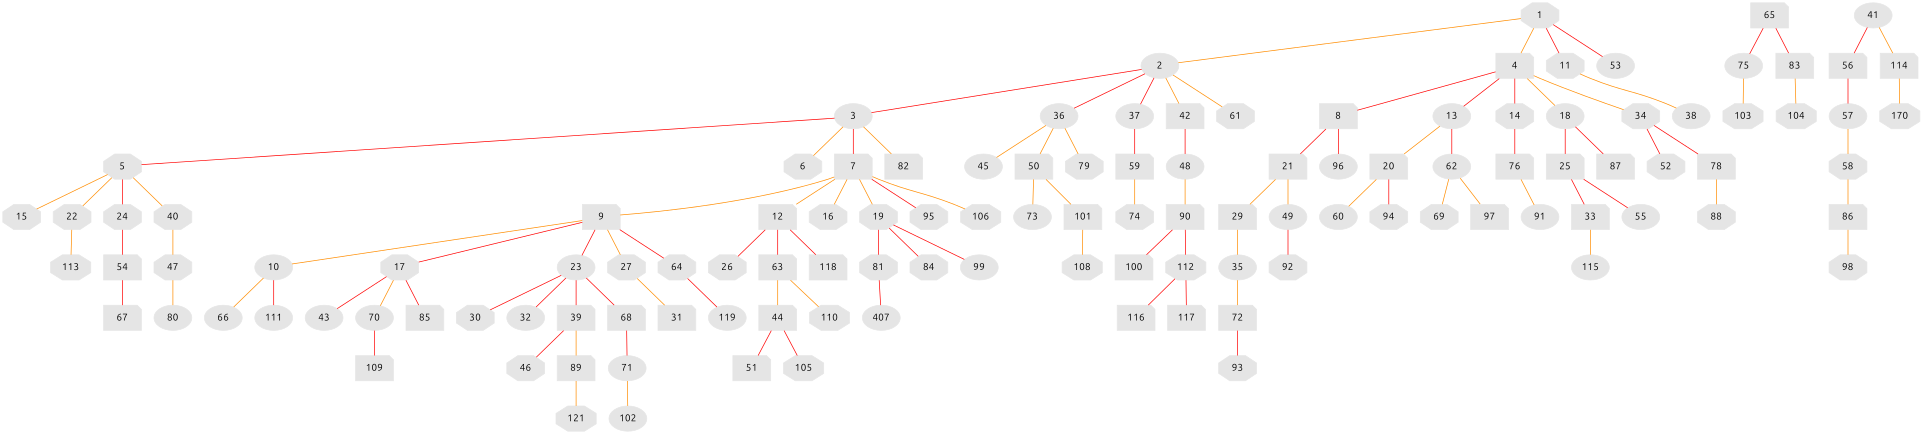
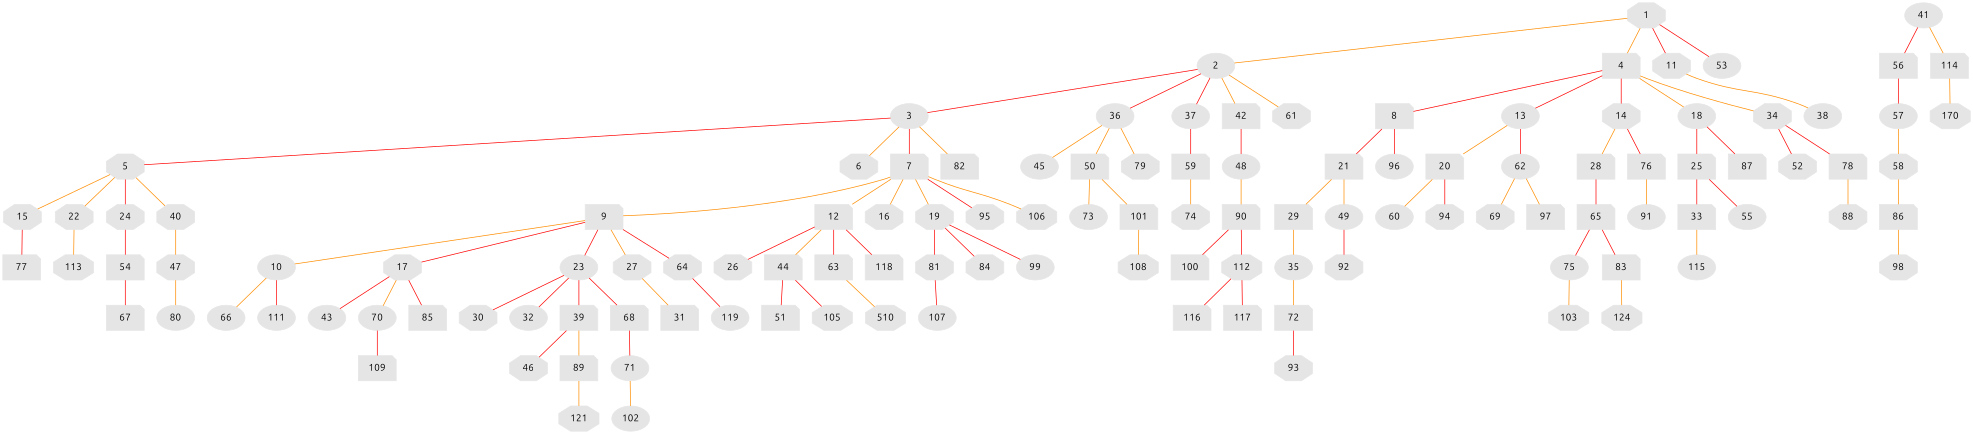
(1796, 116) -> (1622, 318)
none -> (1596, 167)
none -> (22, 267)
(778, 293) -> (808, 242)
(830, 318) -> (886, 318)
(881, 318) -> (937, 318)
